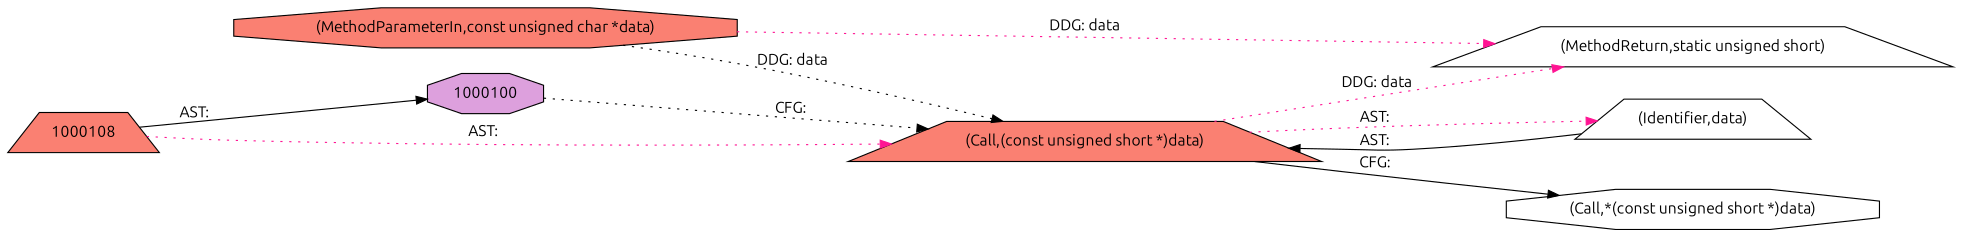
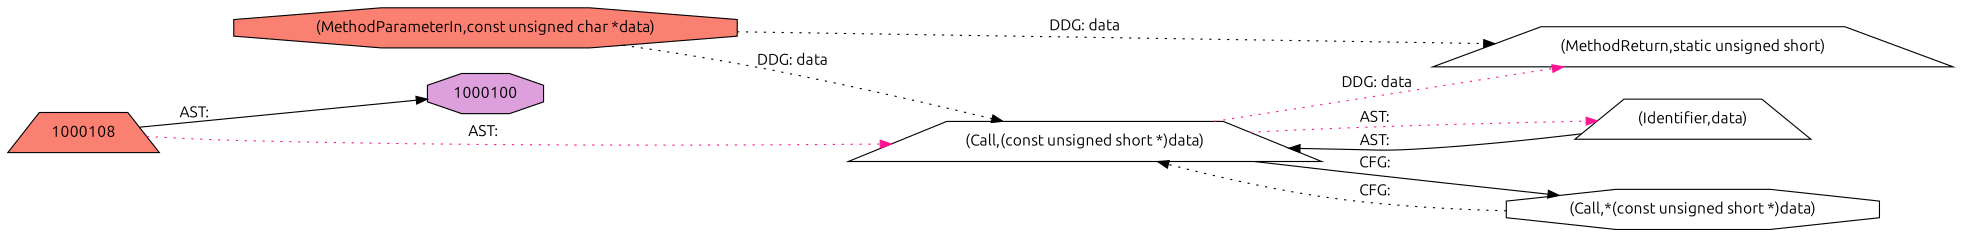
(1110, 38) -> (1110, 38)
(730, 113) -> (1336, 199)
(1085, 141) -> (1085, 141)
